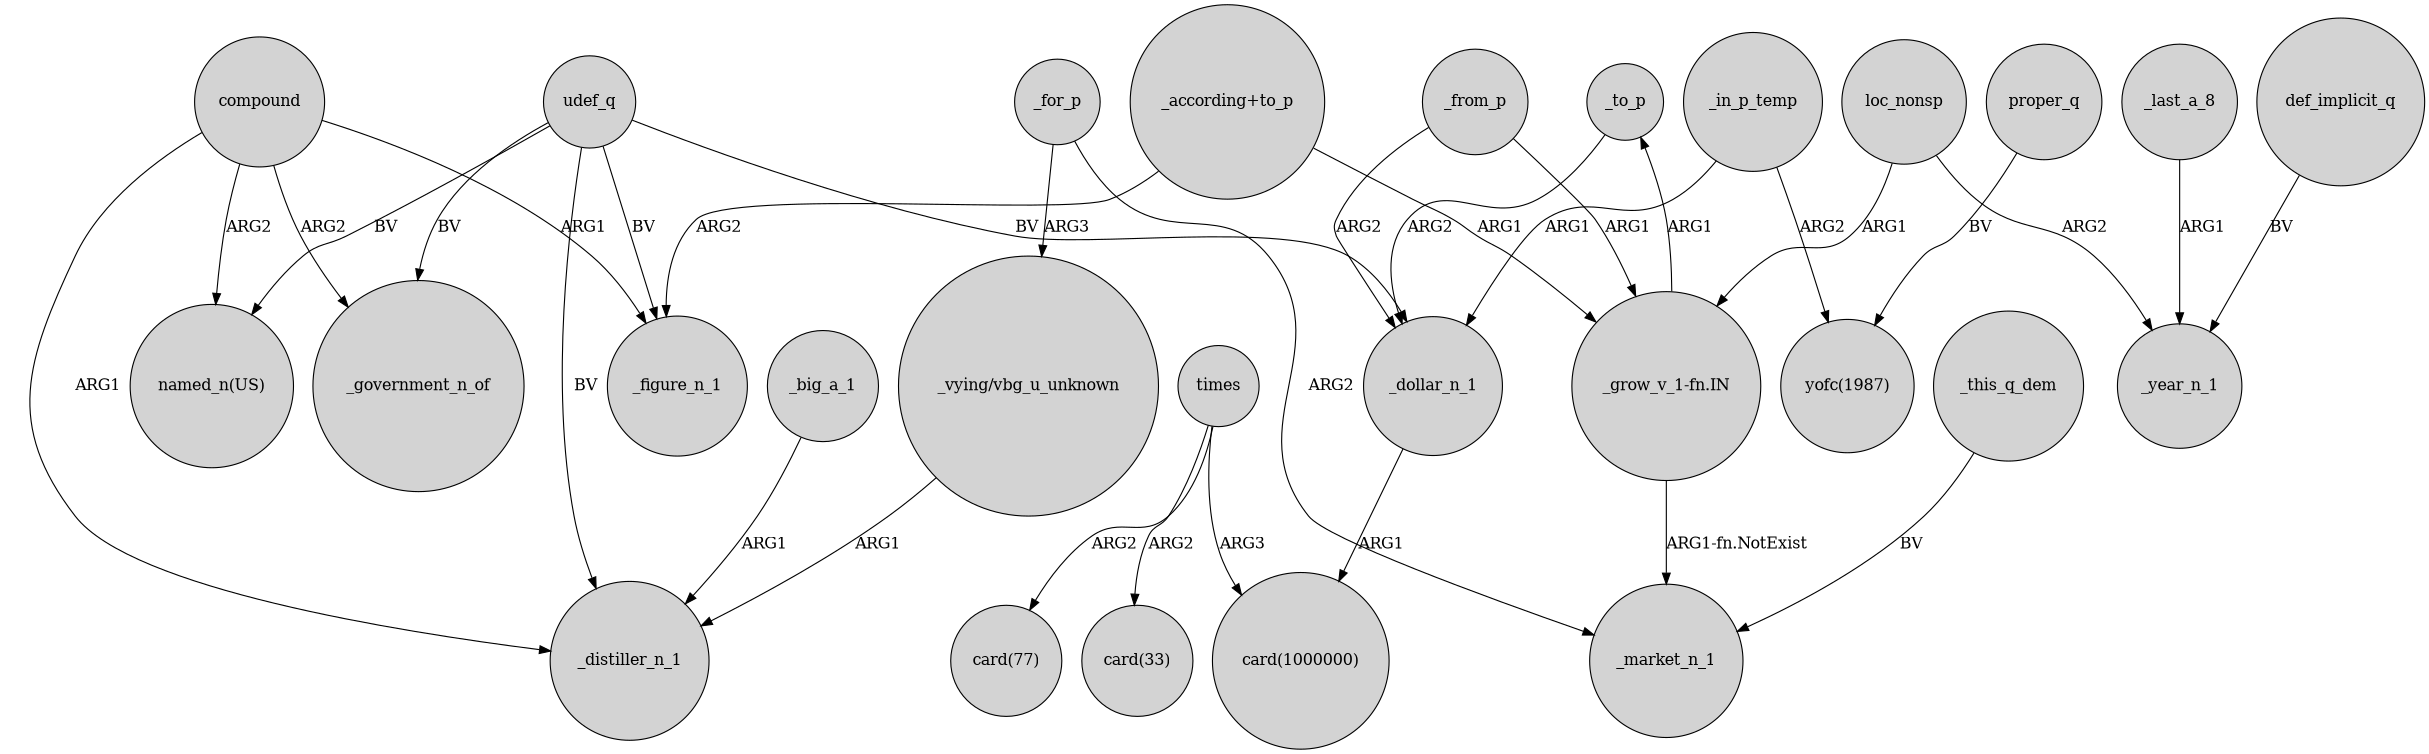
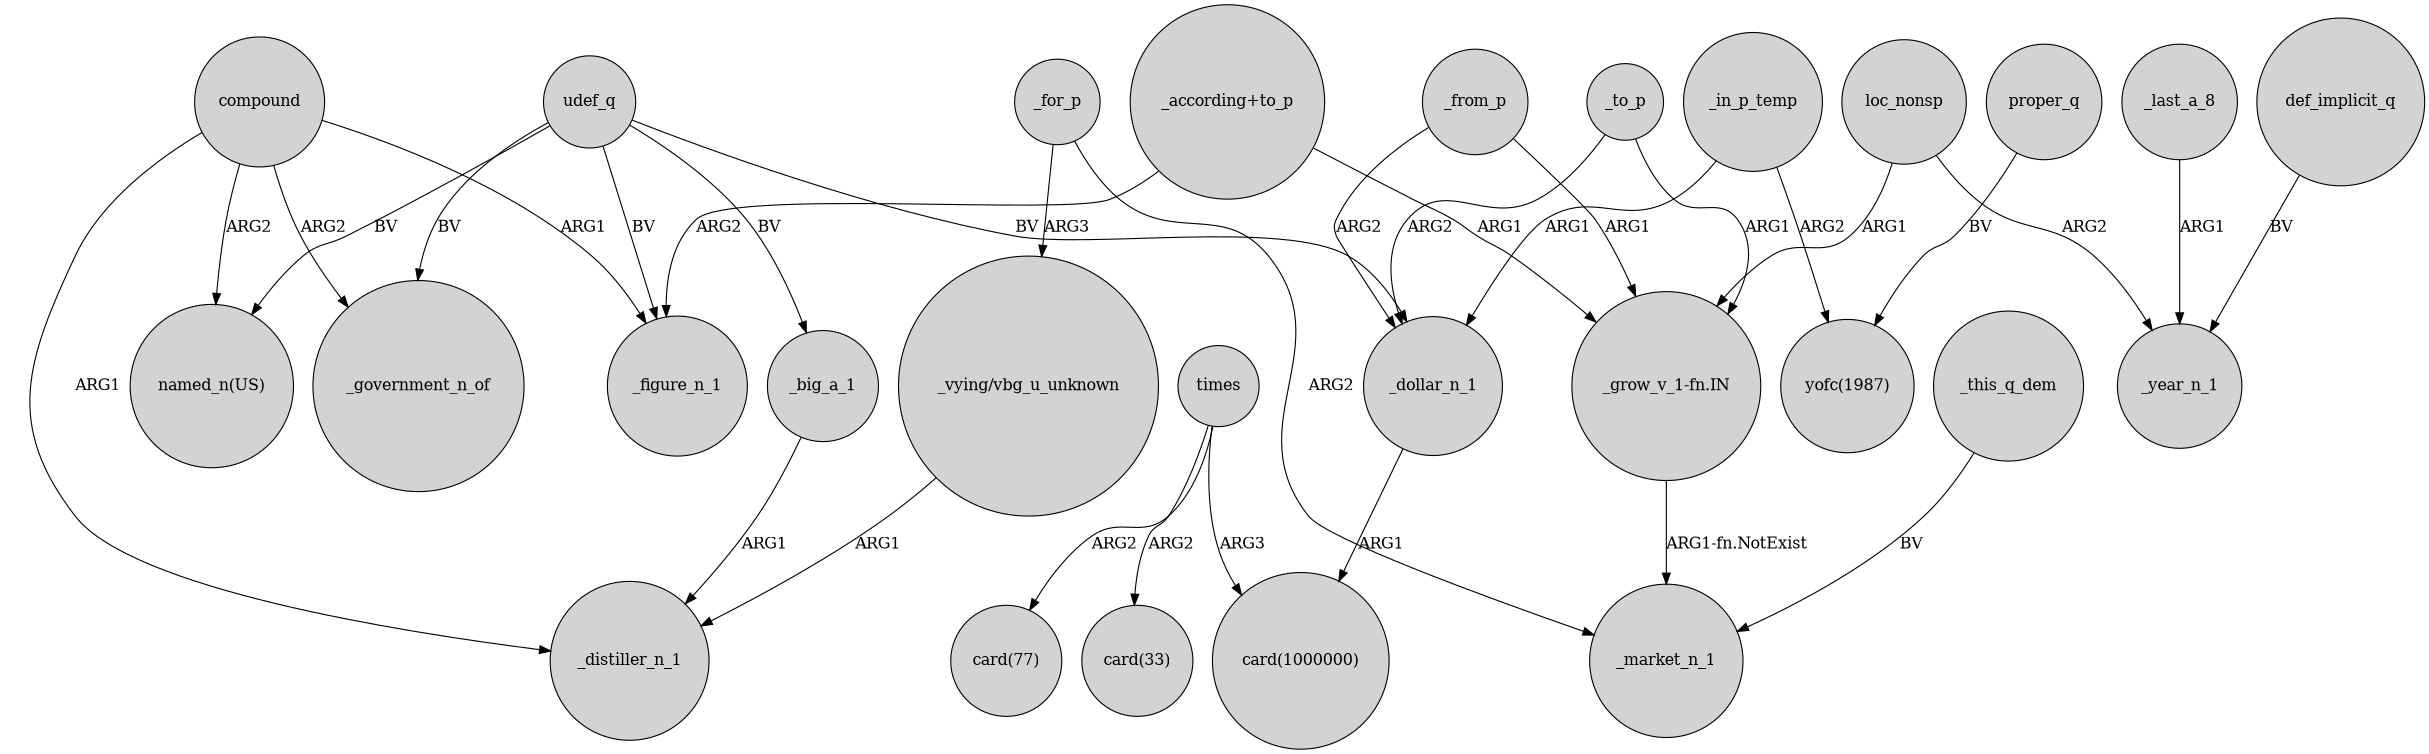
(1666, 218) -> (1715, 208)
(562, 364) -> (731, 202)
